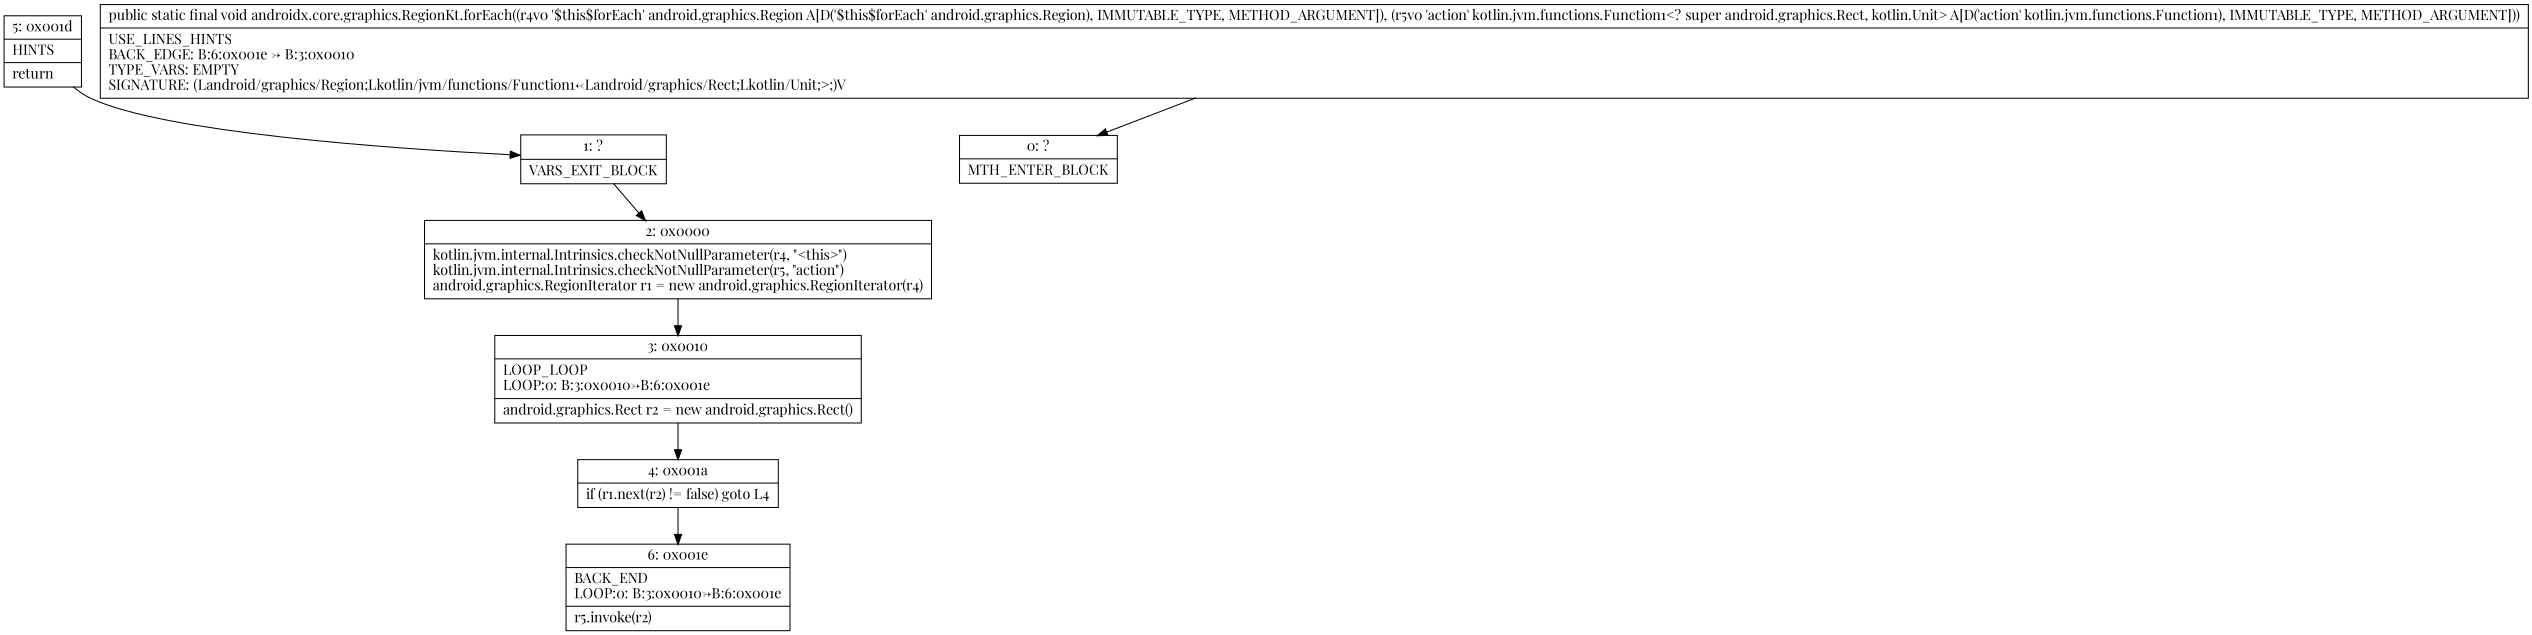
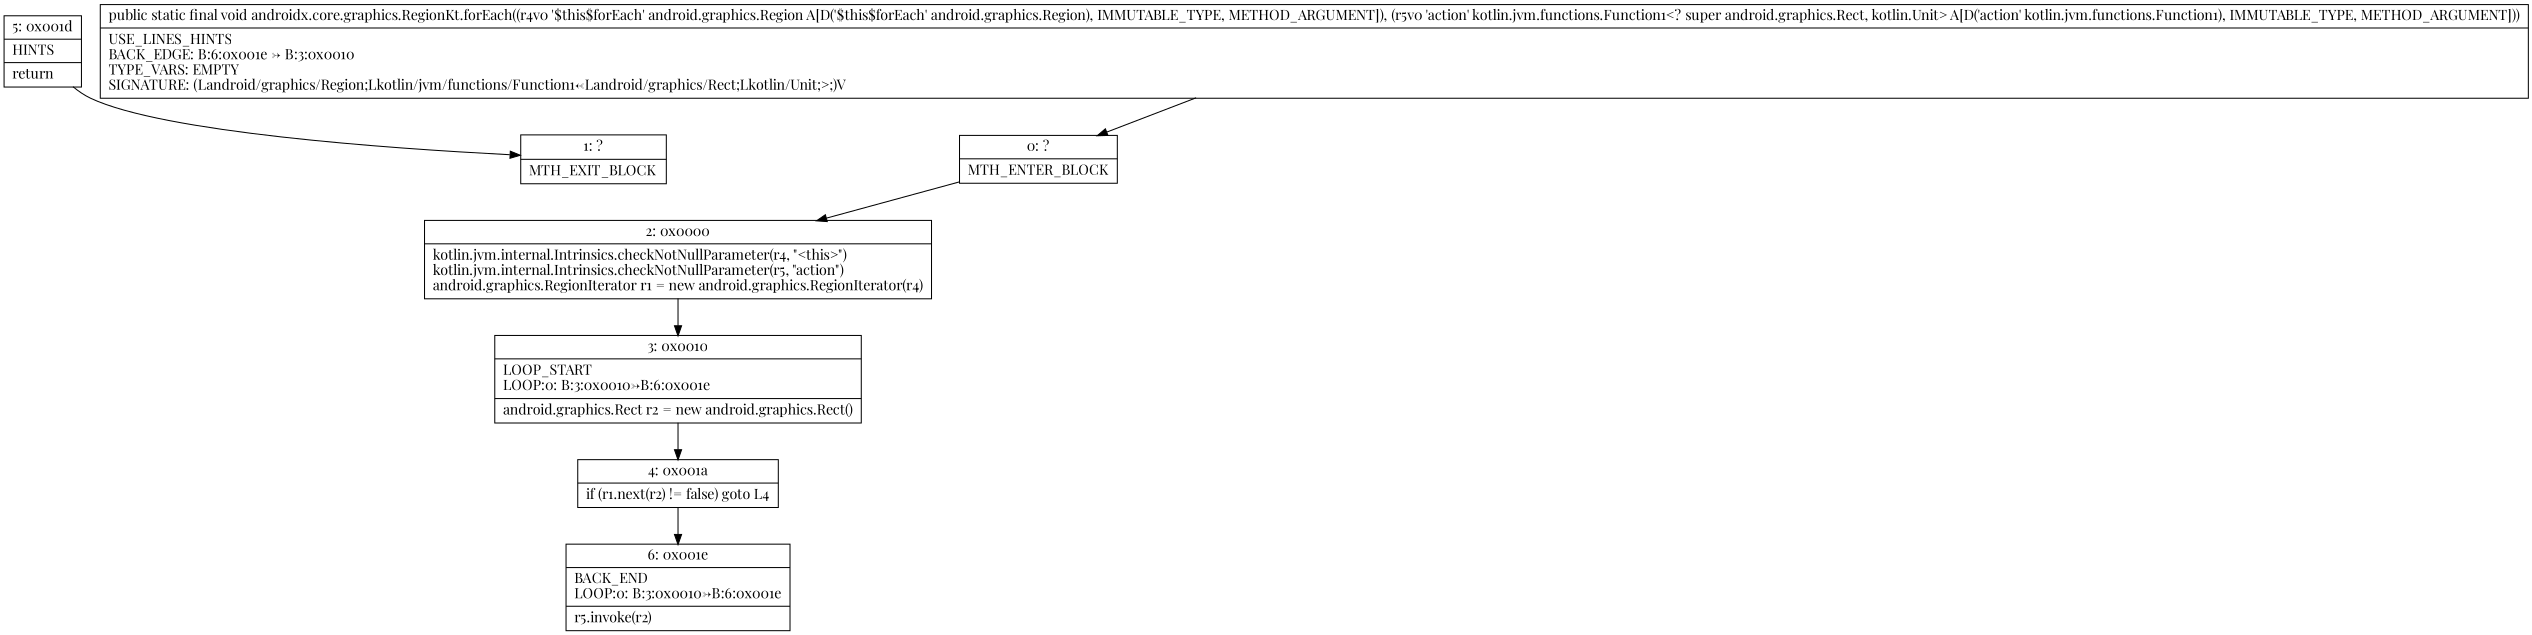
(594, 171) -> (593, 171)
(626, 198) -> (893, 200)
(546, 371) -> (548, 371)
